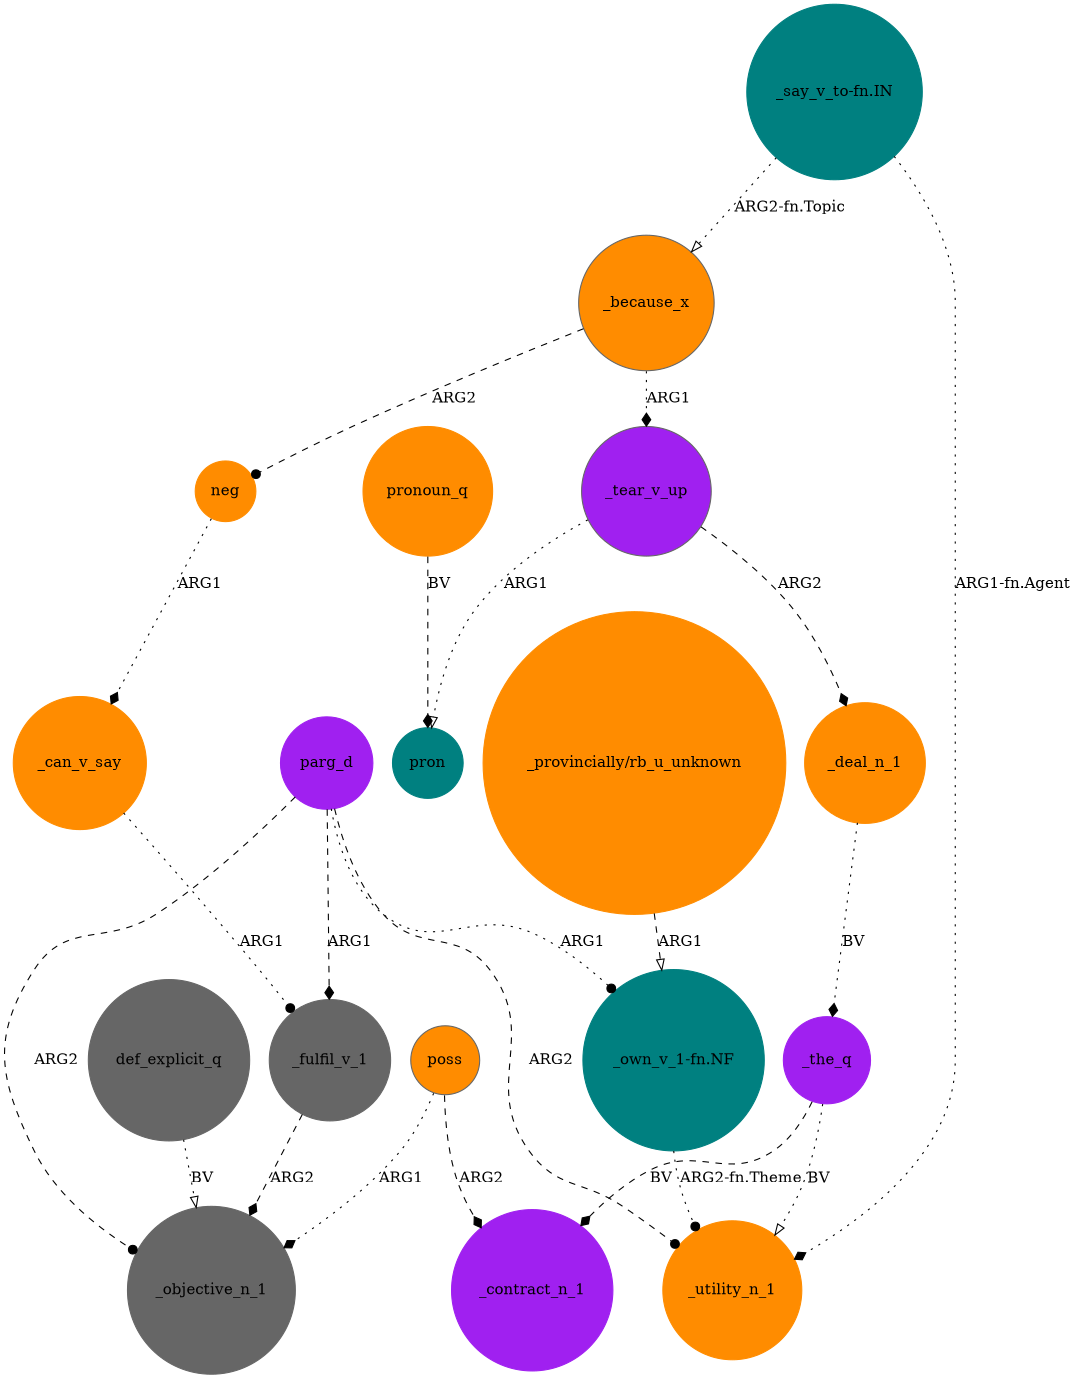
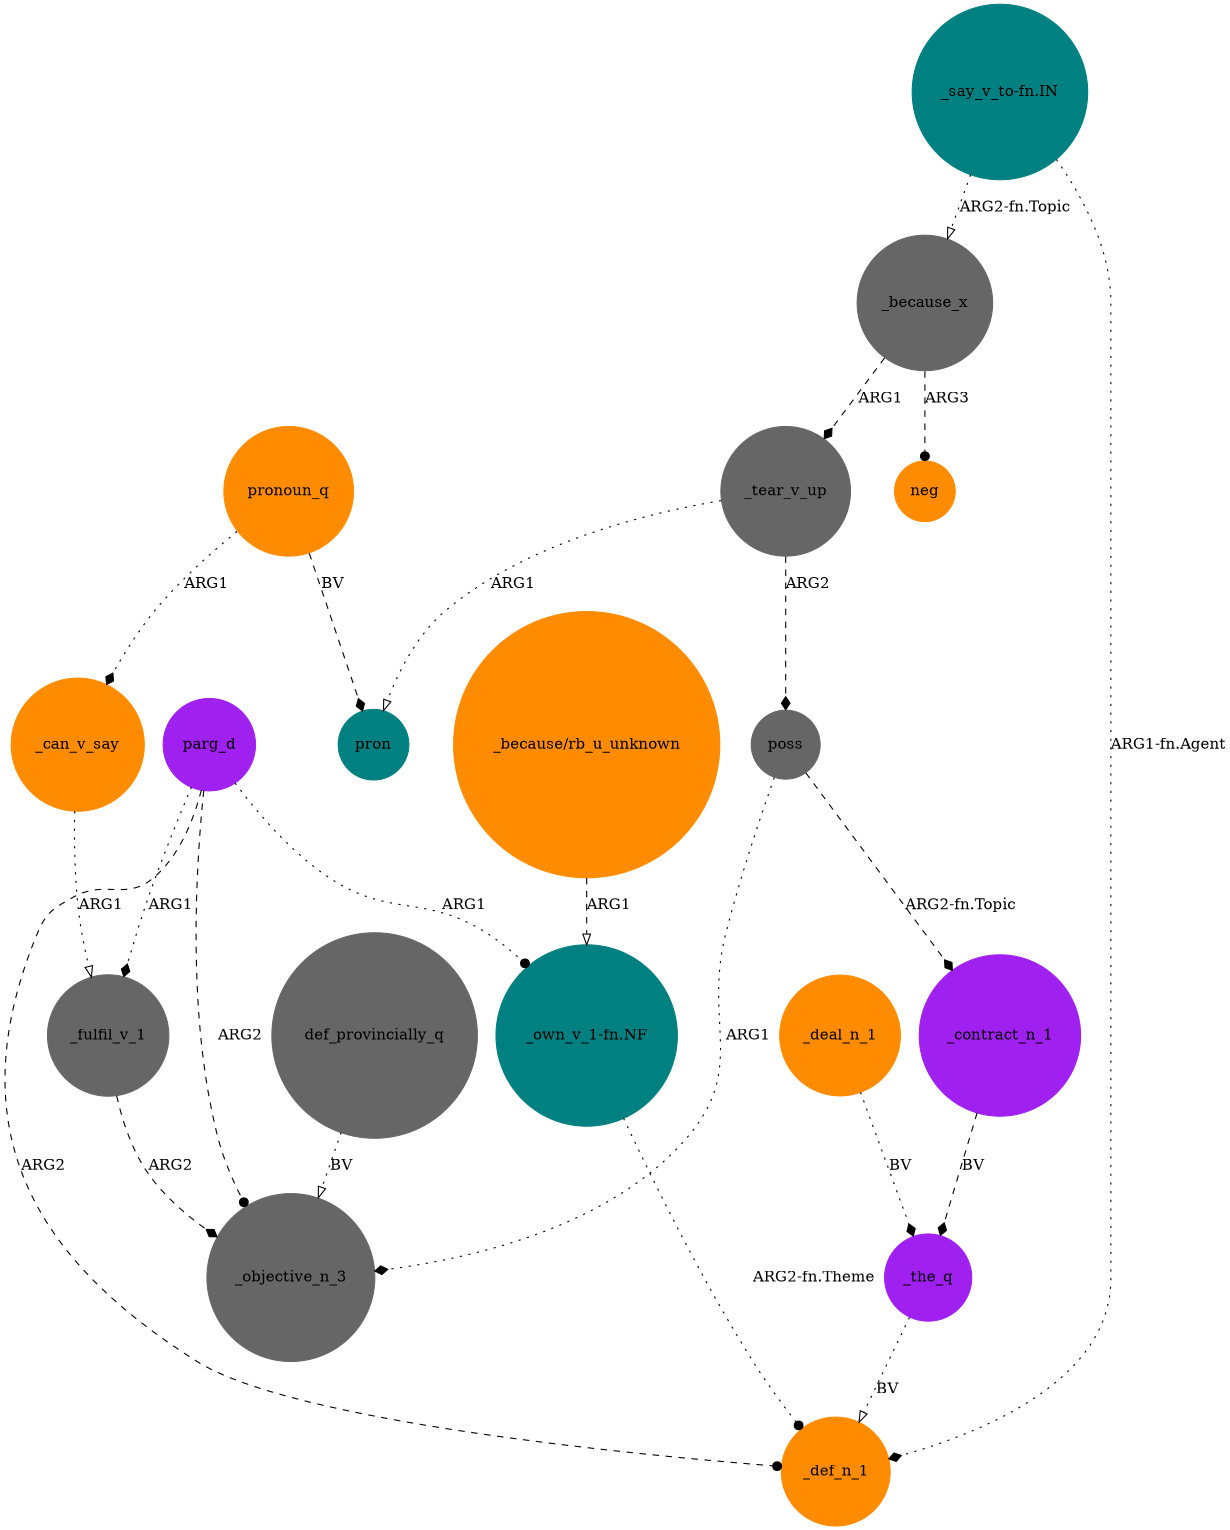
(646, 303) -> (925, 303)
(646, 392) -> (858, 393)
(454, 399) -> (947, 399)
(646, 491) -> (786, 491)
(785, 599) -> (786, 626)
(164, 605) -> (168, 596)
(634, 763) -> (587, 745)
(328, 898) -> (152, 888)
(207, 908) -> (76, 885)
(169, 1060) -> (375, 1035)
(445, 1060) -> (786, 745)
(706, 1162) -> (961, 1168)
(482, 1178) -> (961, 905)
(211, 1290) -> (291, 1278)
(732, 1290) -> (836, 1472)
